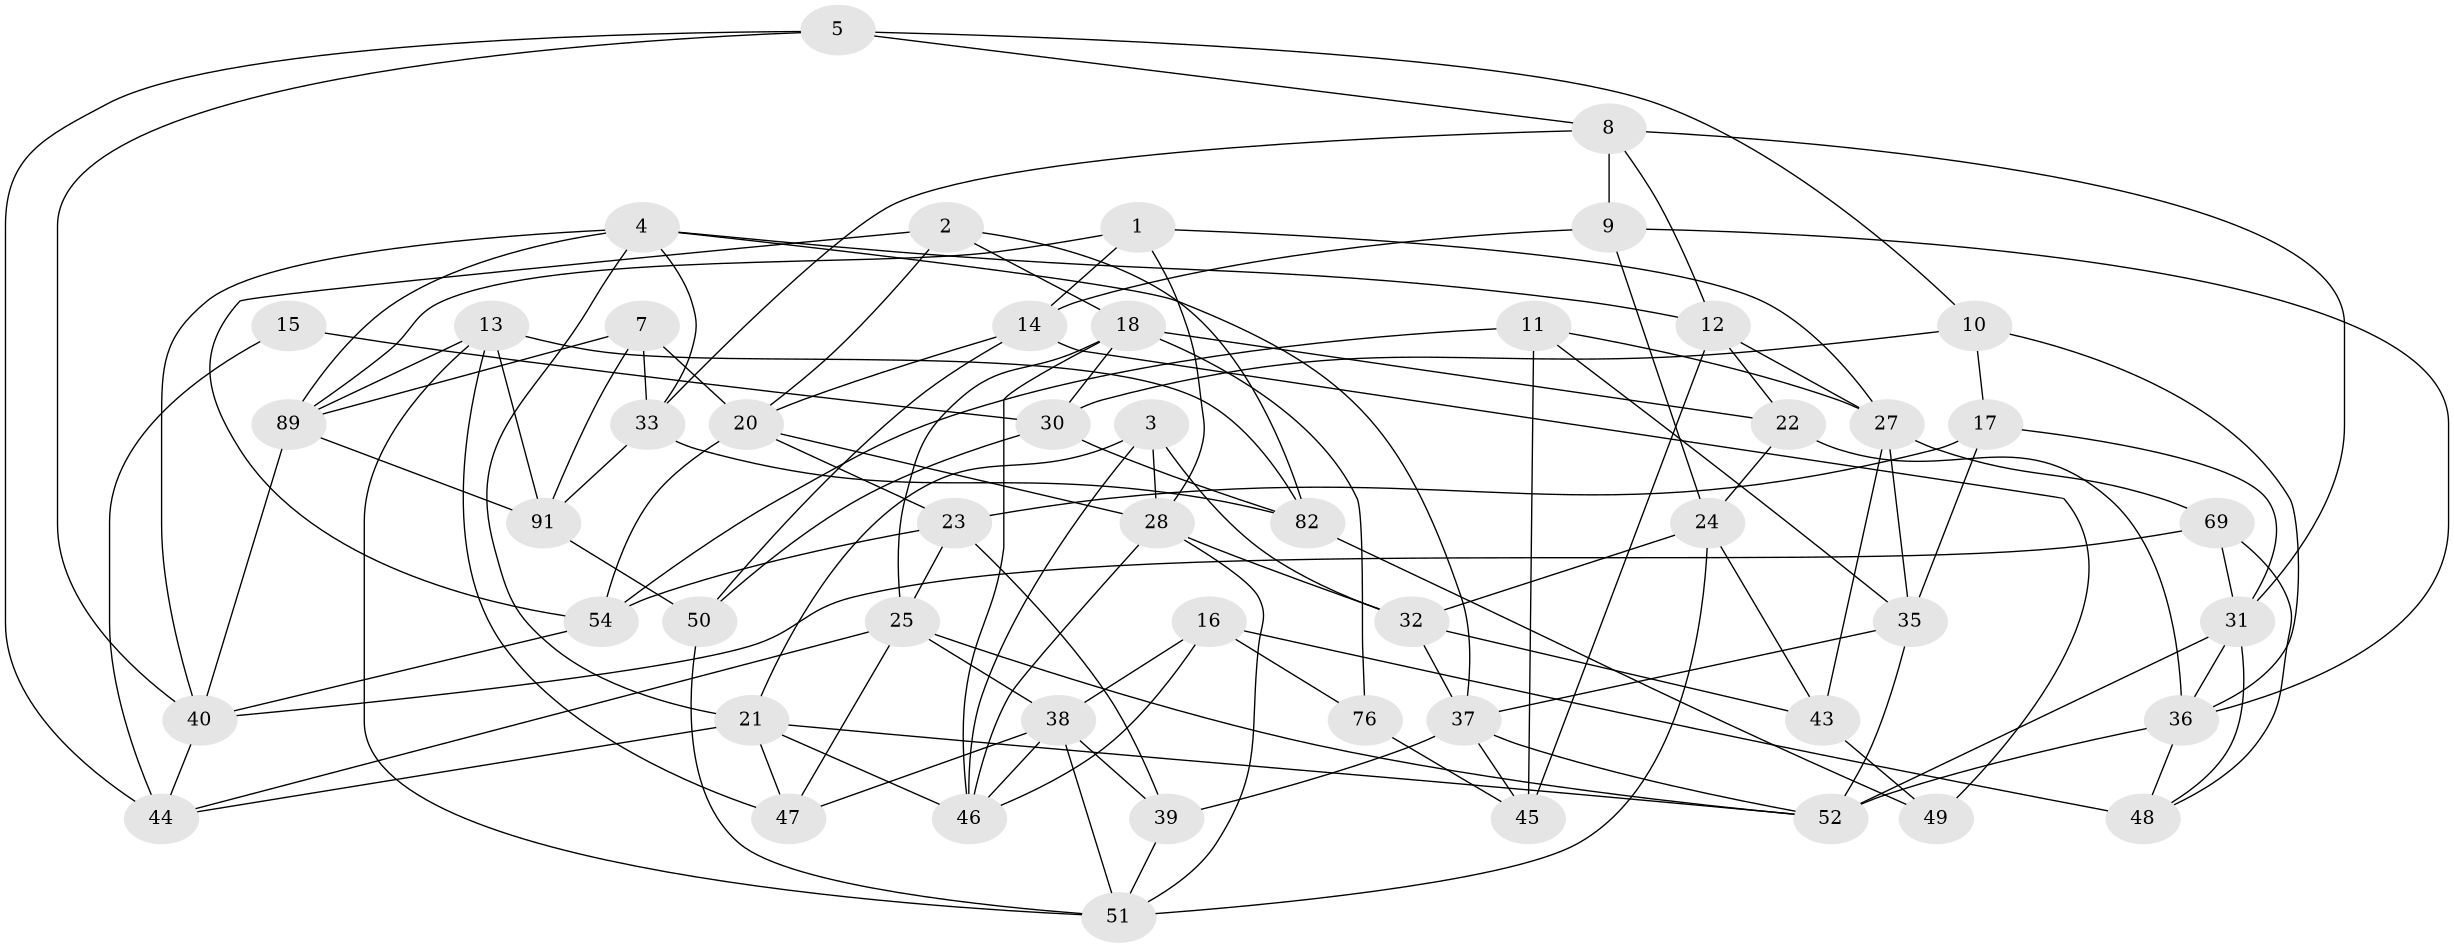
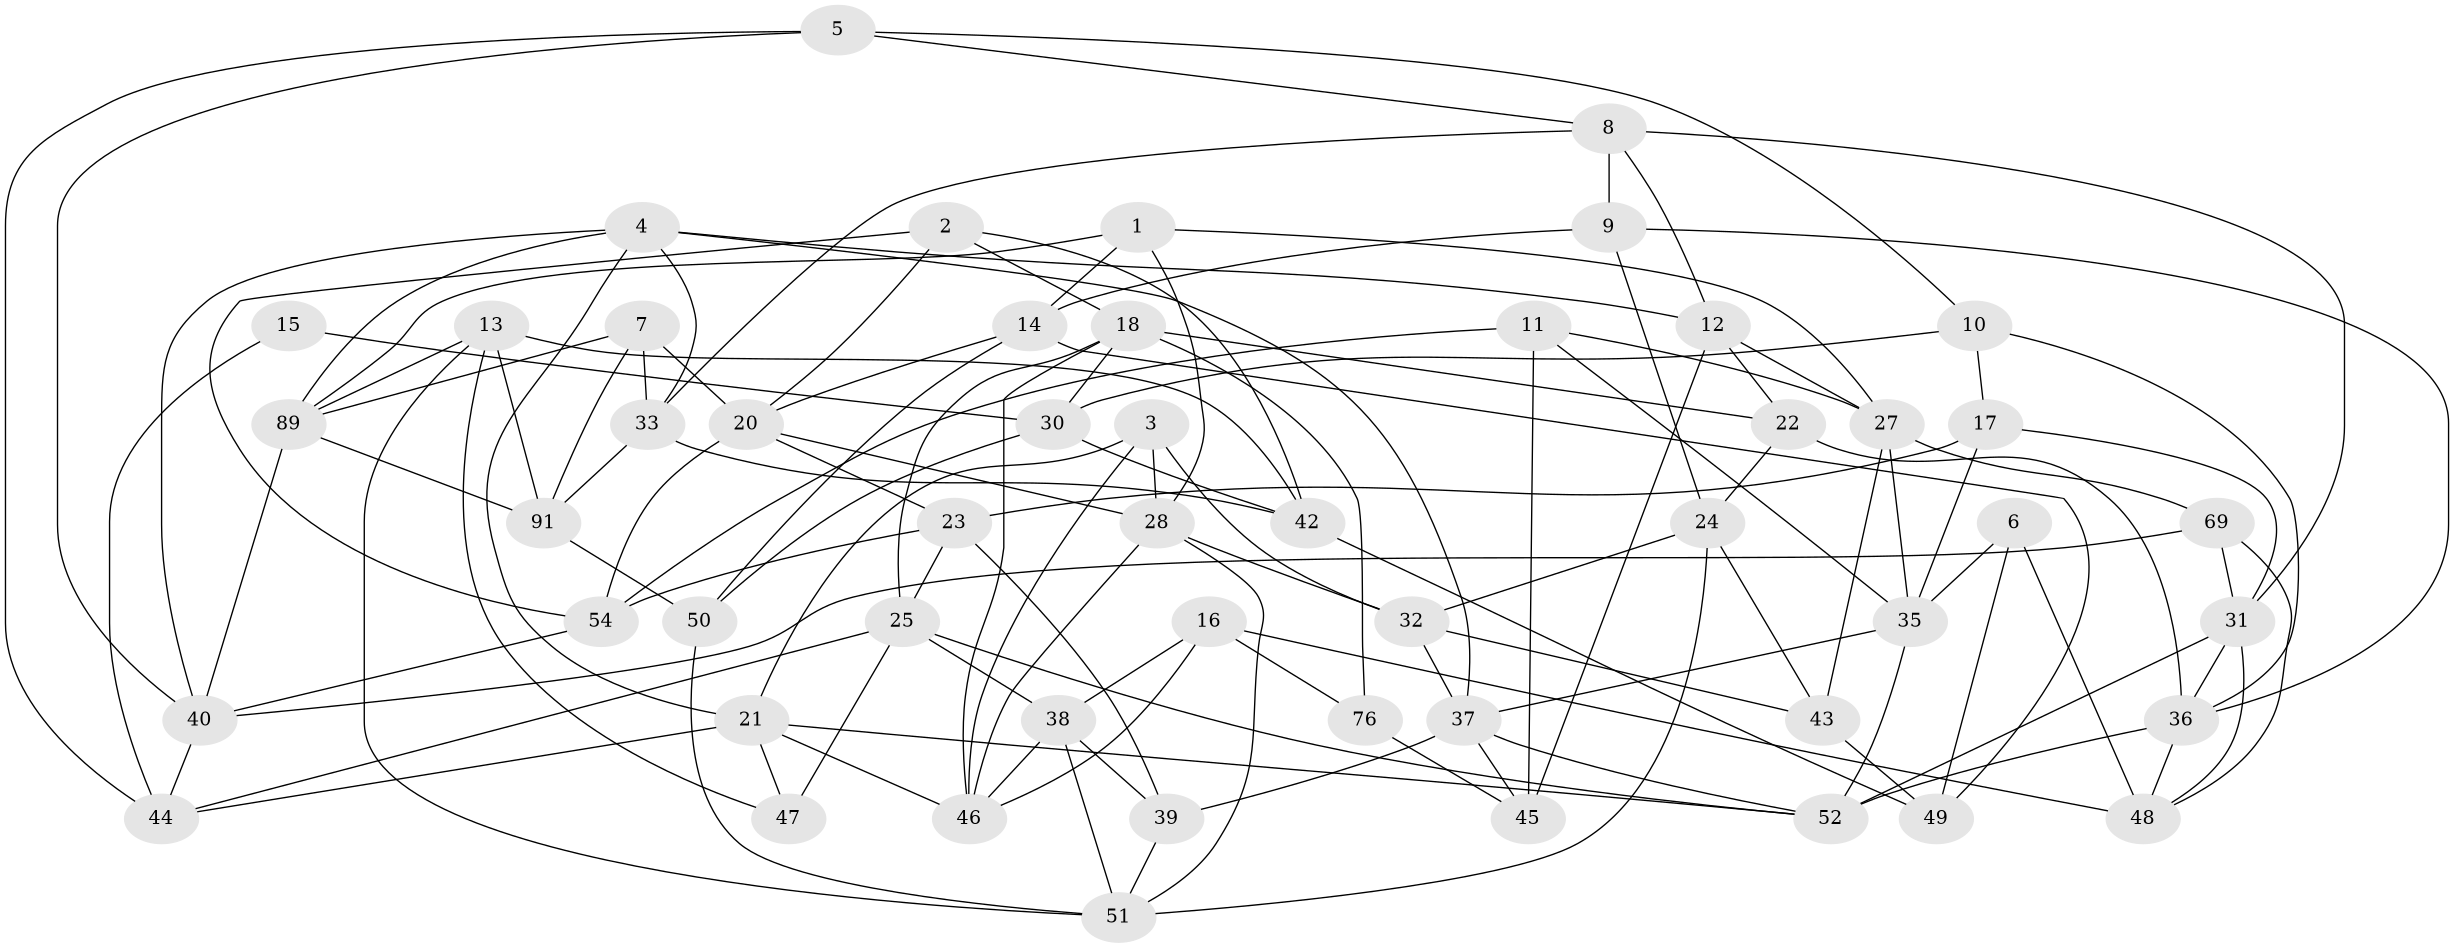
(1308, 523) -> (1308, 523)
none -> (2014, 523)
(924, 770) -> none
